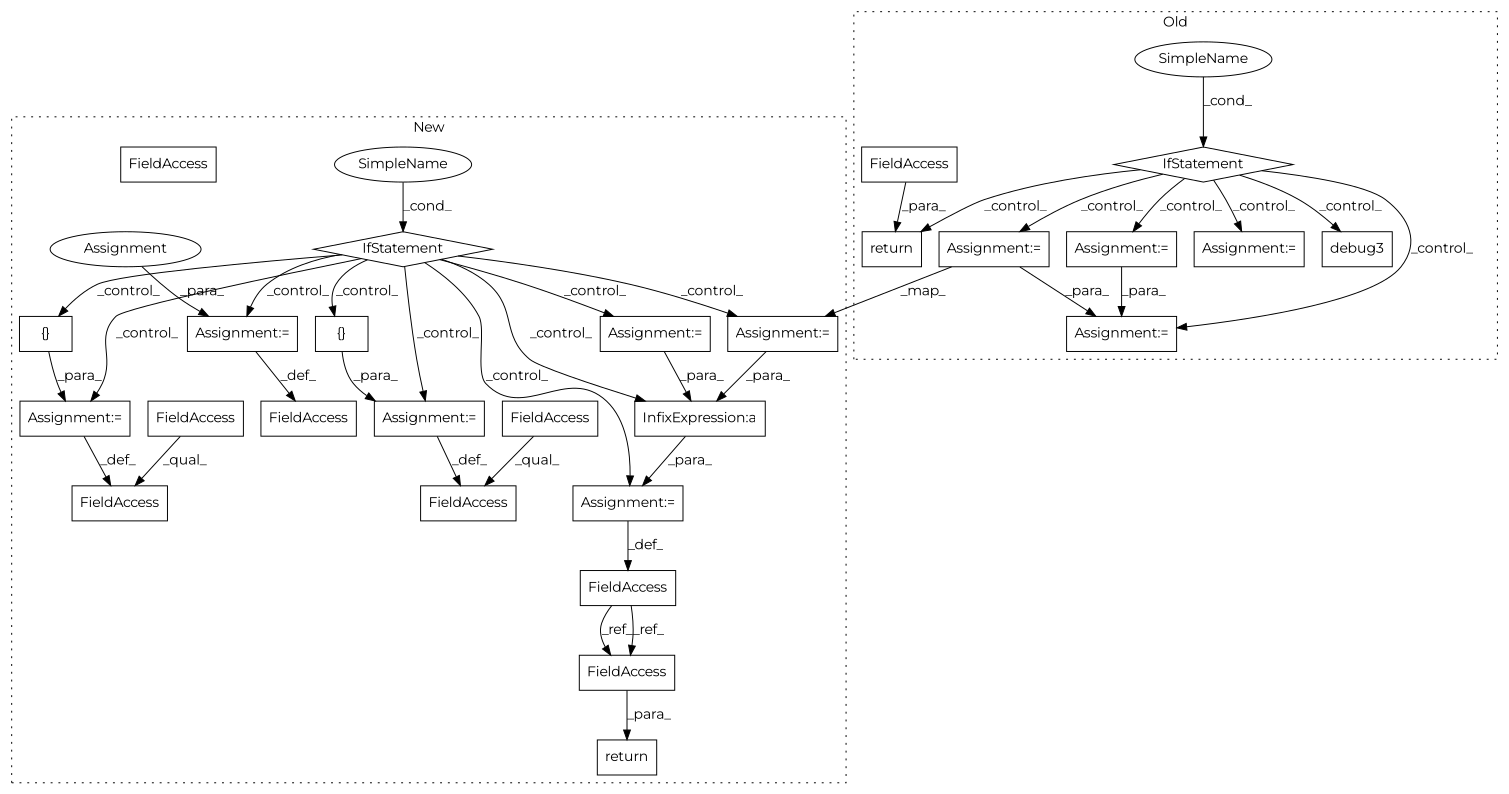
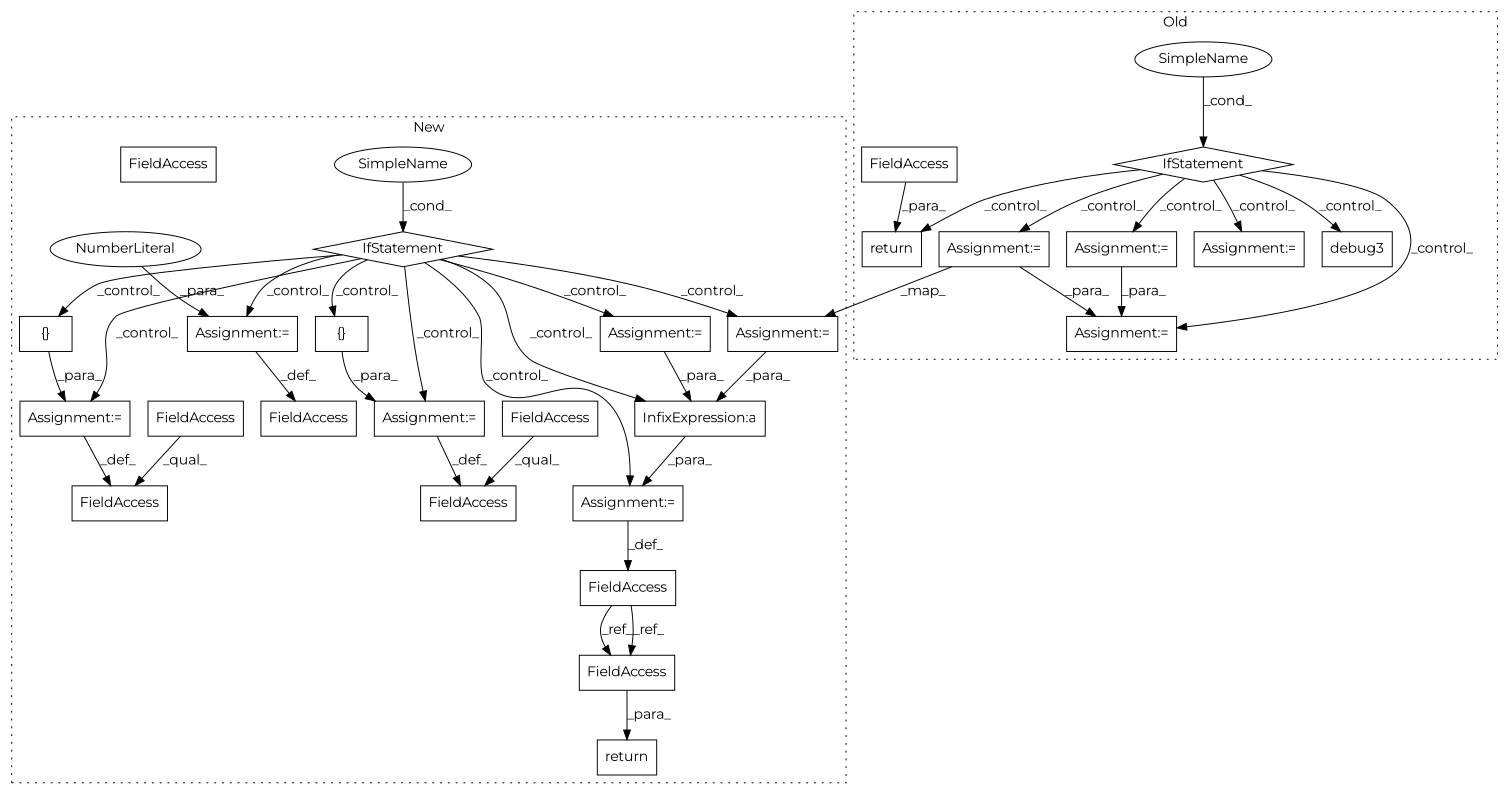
(126, 249) -> (126, 249)
